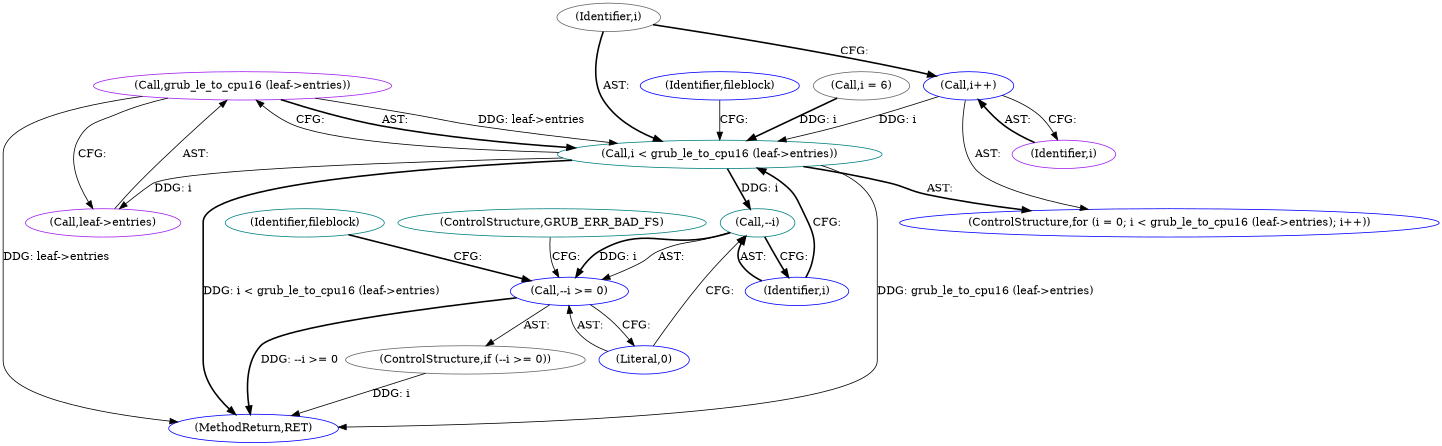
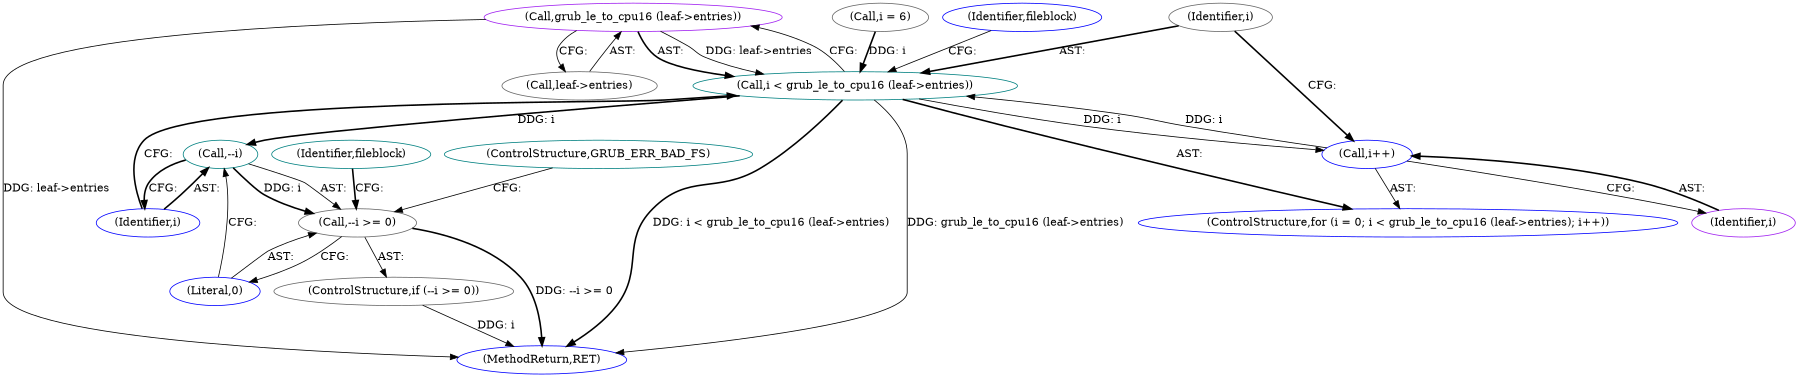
(340, 165) -> (1117, 130)
(103, 223) -> (580, 86)
(569, 291) -> (358, 223)
